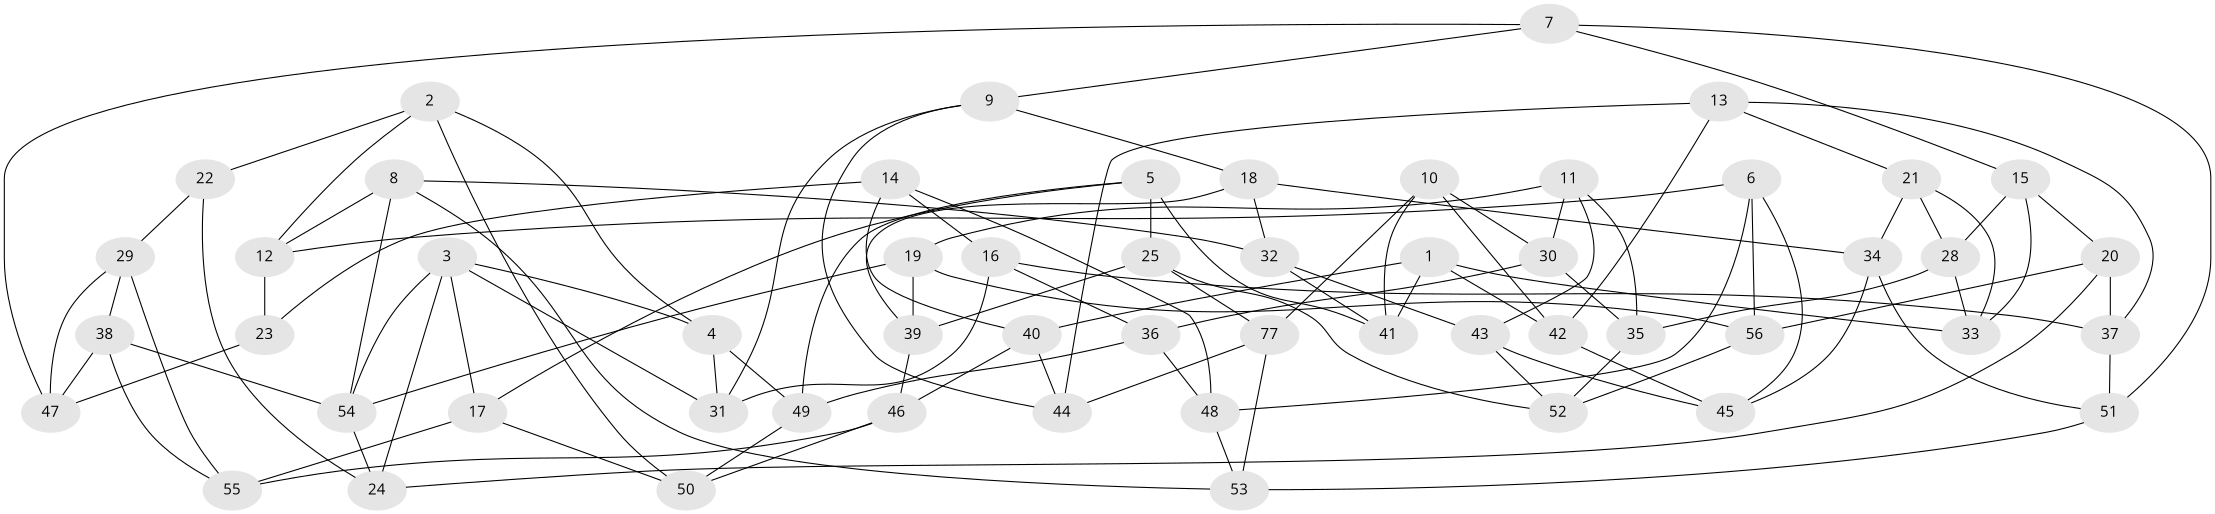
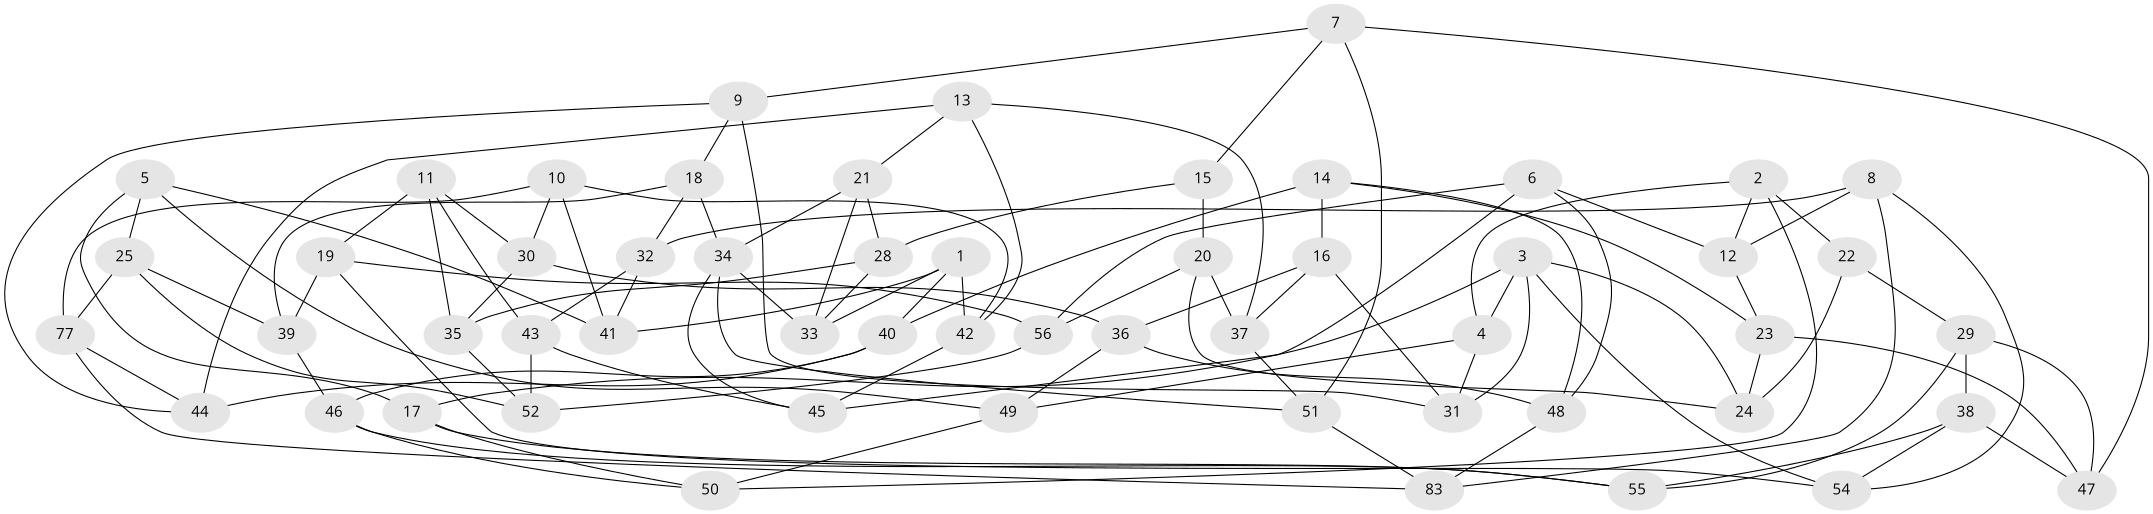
(2028, 266) -> (771, 300)
(364, 457) -> (1755, 374)
(1239, 491) -> (1434, 491)
